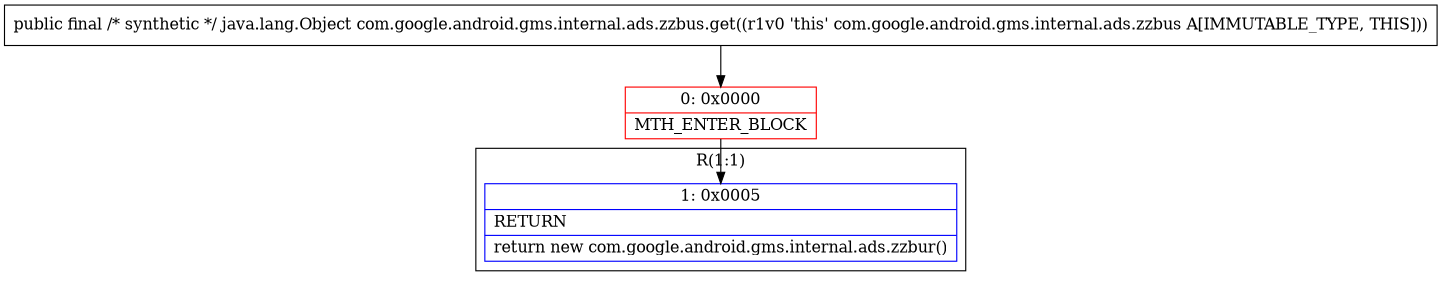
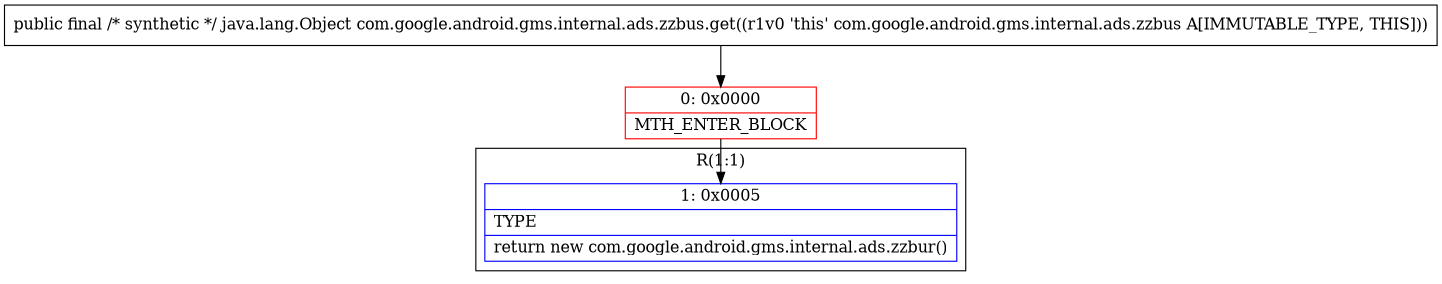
(530, 222) -> (516, 222)
